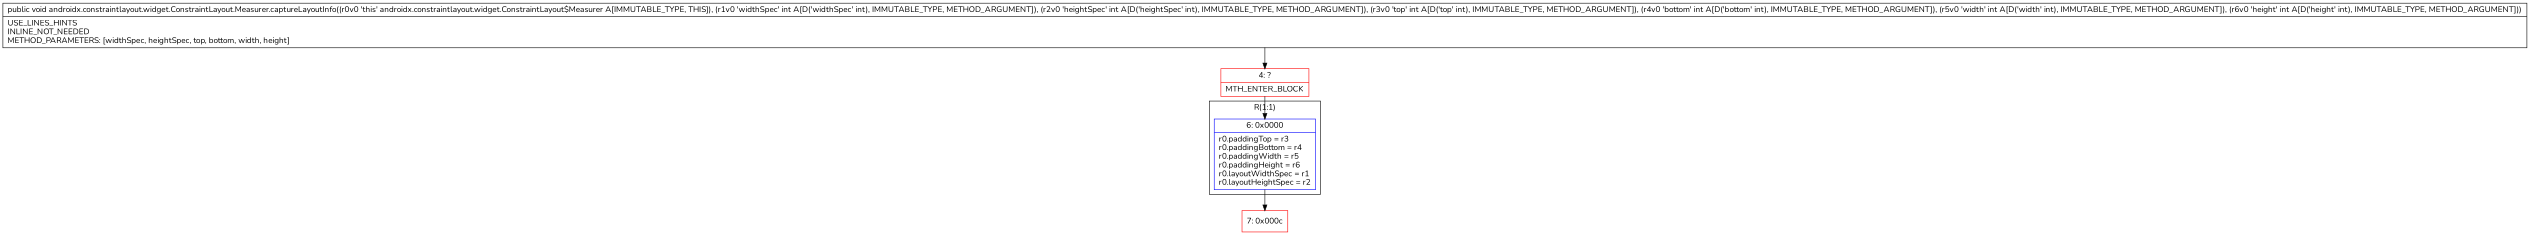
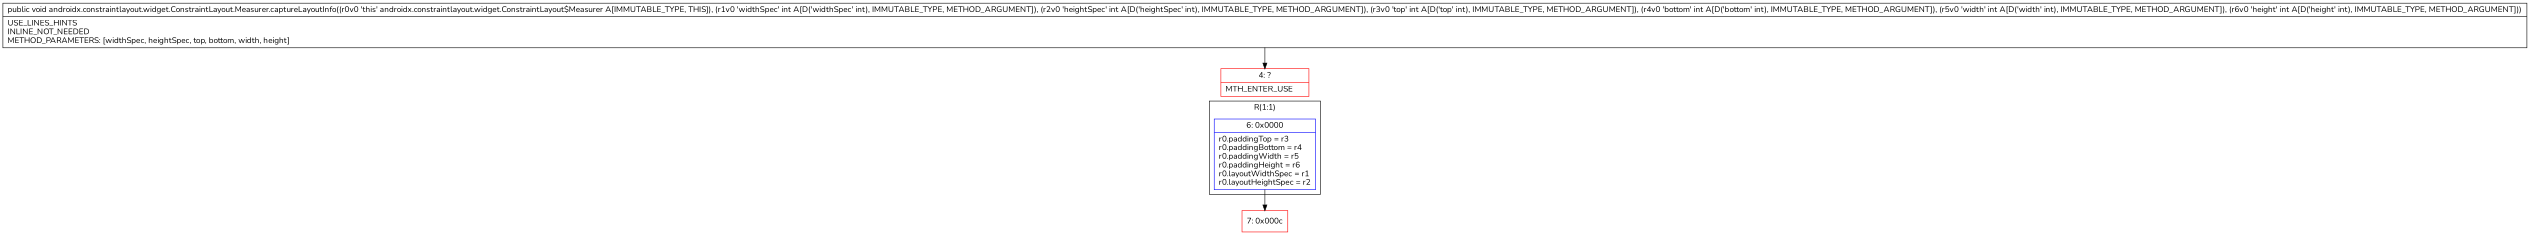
(1265, 89) -> (1259, 89)
(1265, 105) -> none
